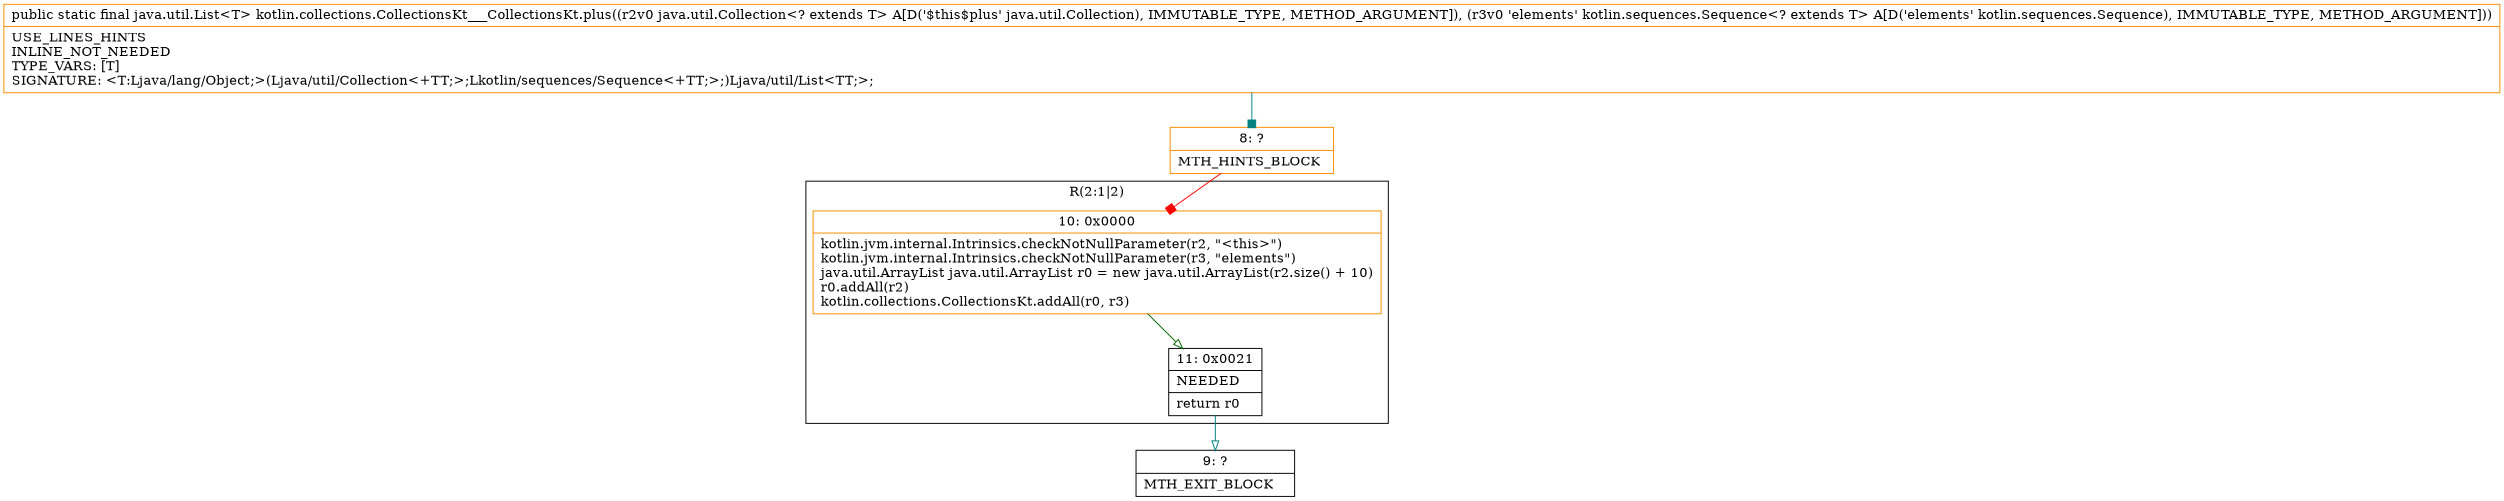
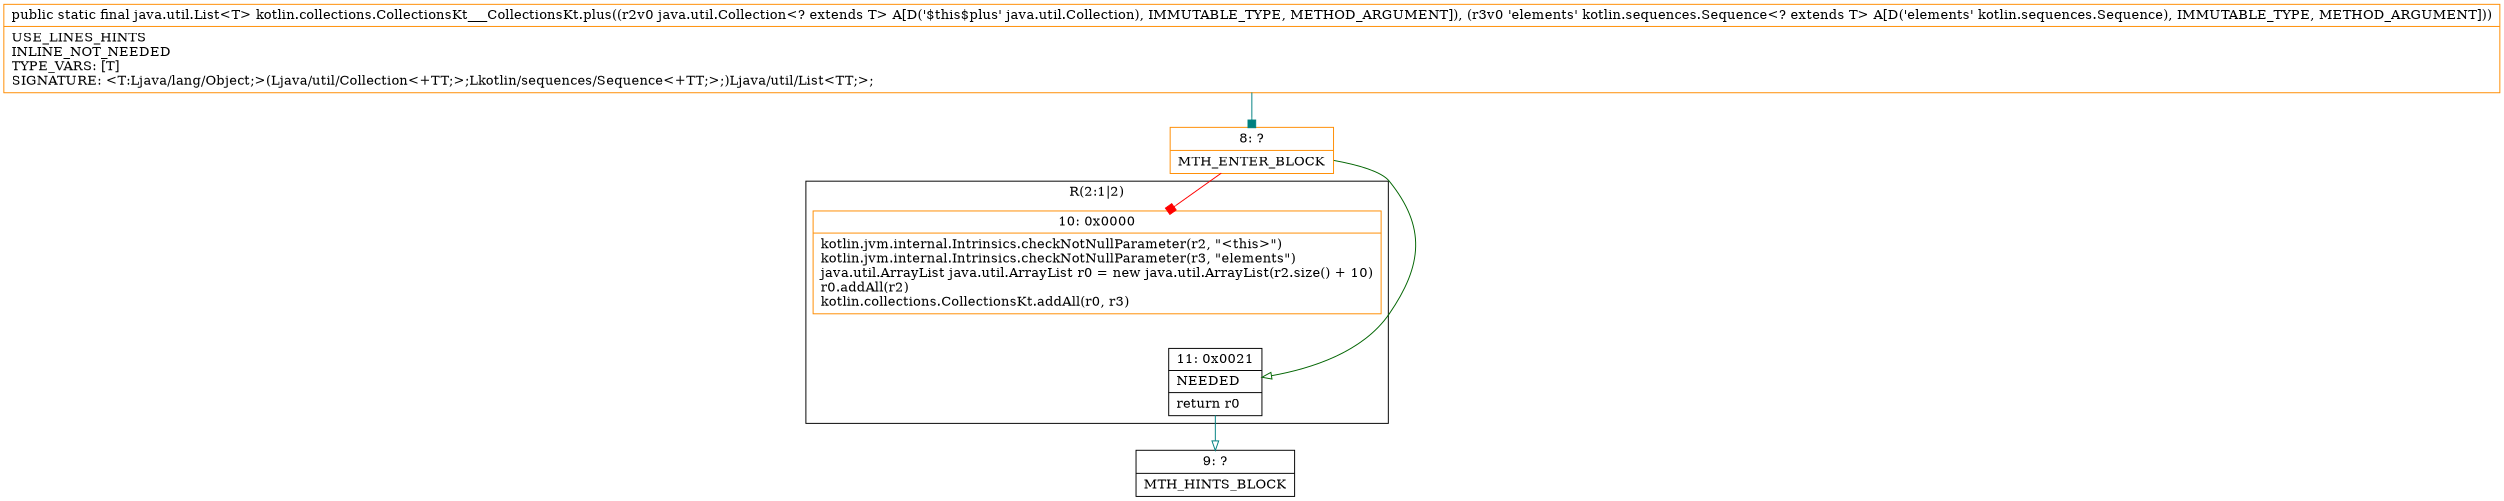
(1249, 161) -> (1252, 161)
(1162, 328) -> (1406, 284)
(1209, 484) -> (1215, 484)
